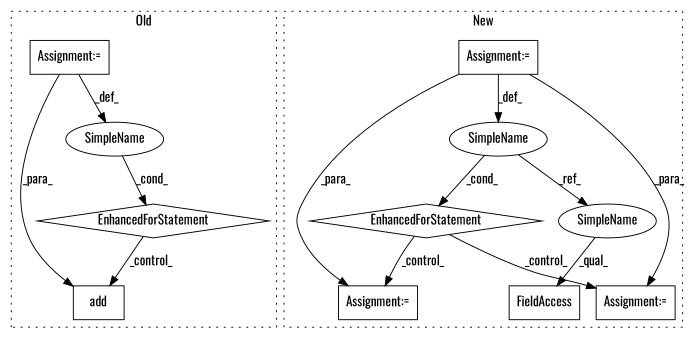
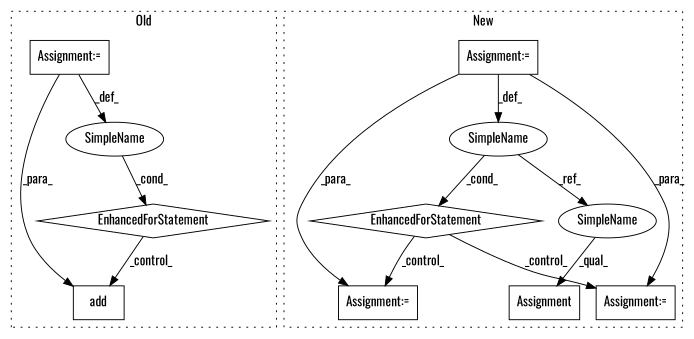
(544, 303) -> (544, 303)
